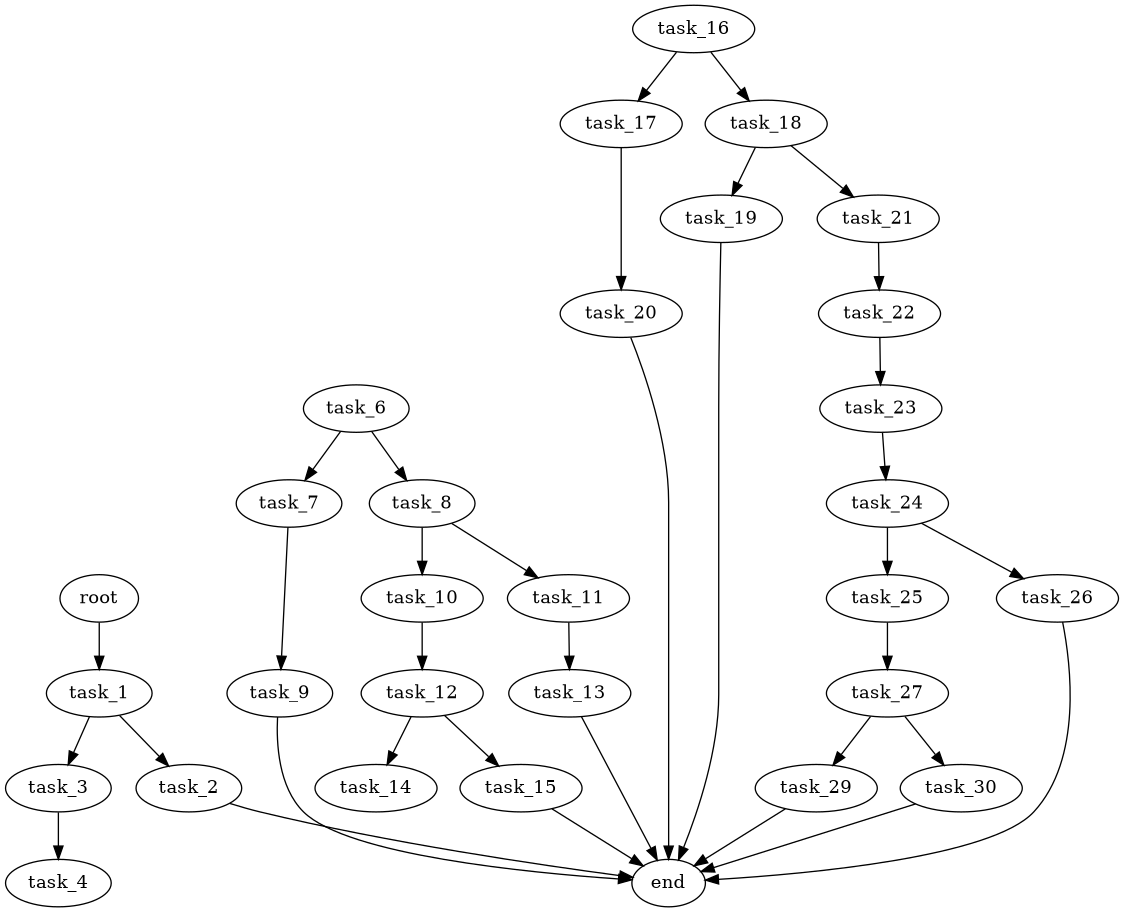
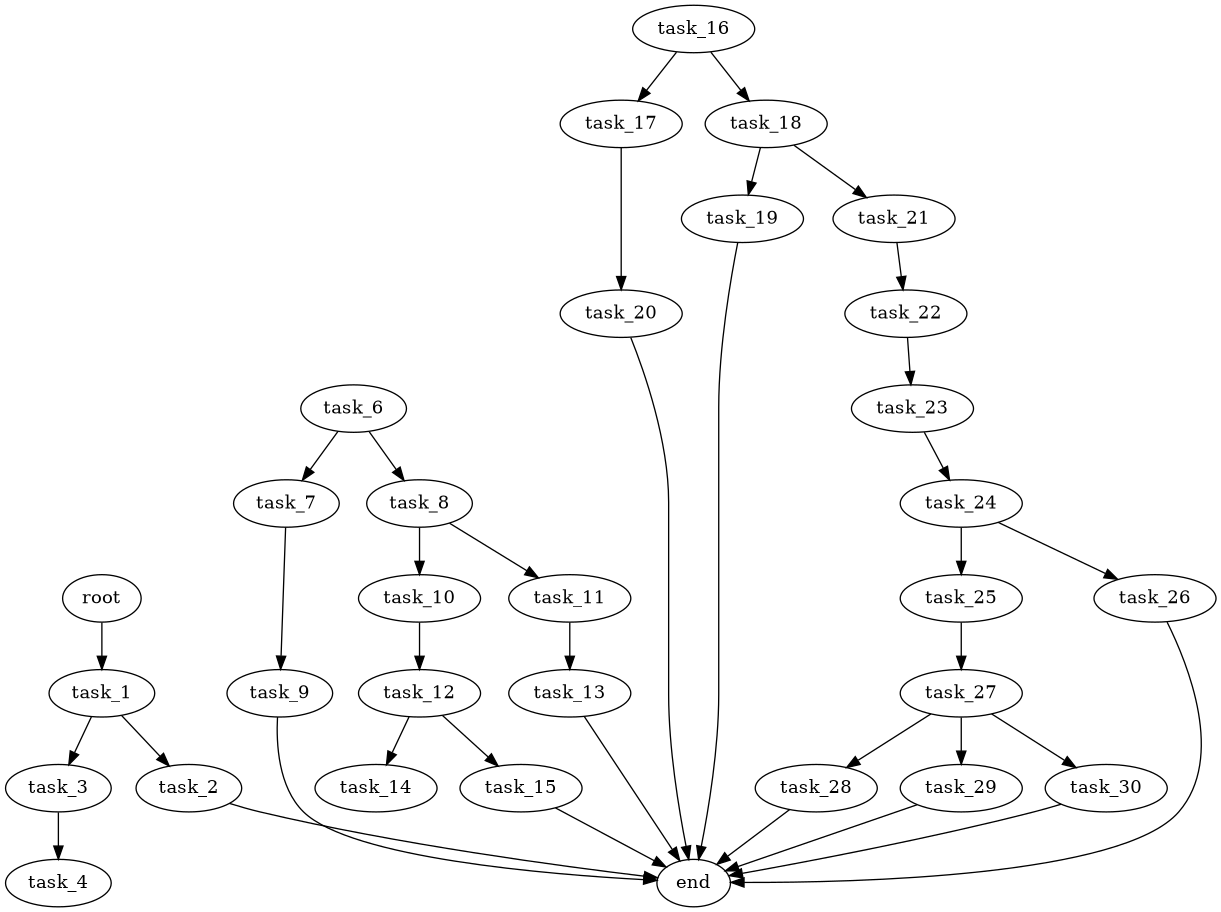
none -> (816, 788)
